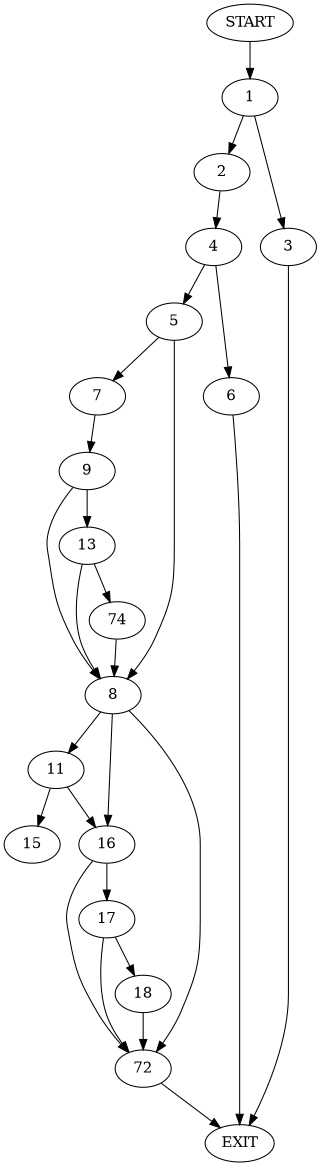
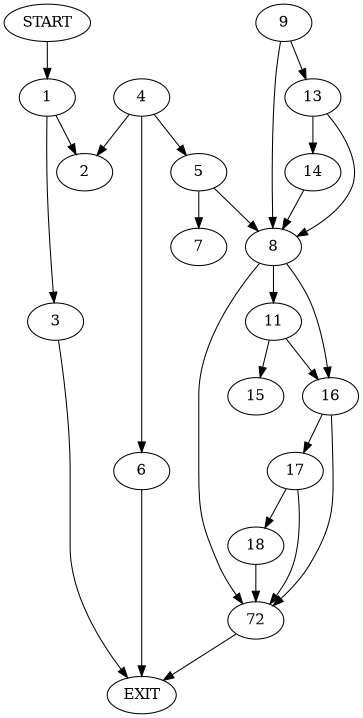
(218, 204) -> (116, 131)
(93, 428) -> none
(117, 620) -> (313, 172)
